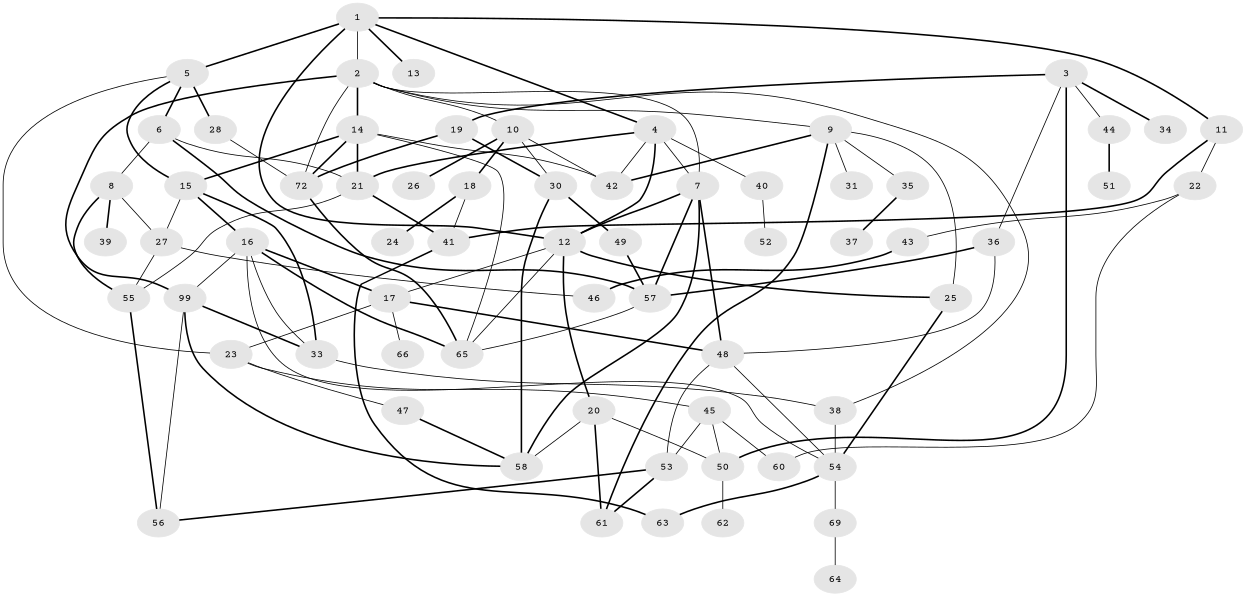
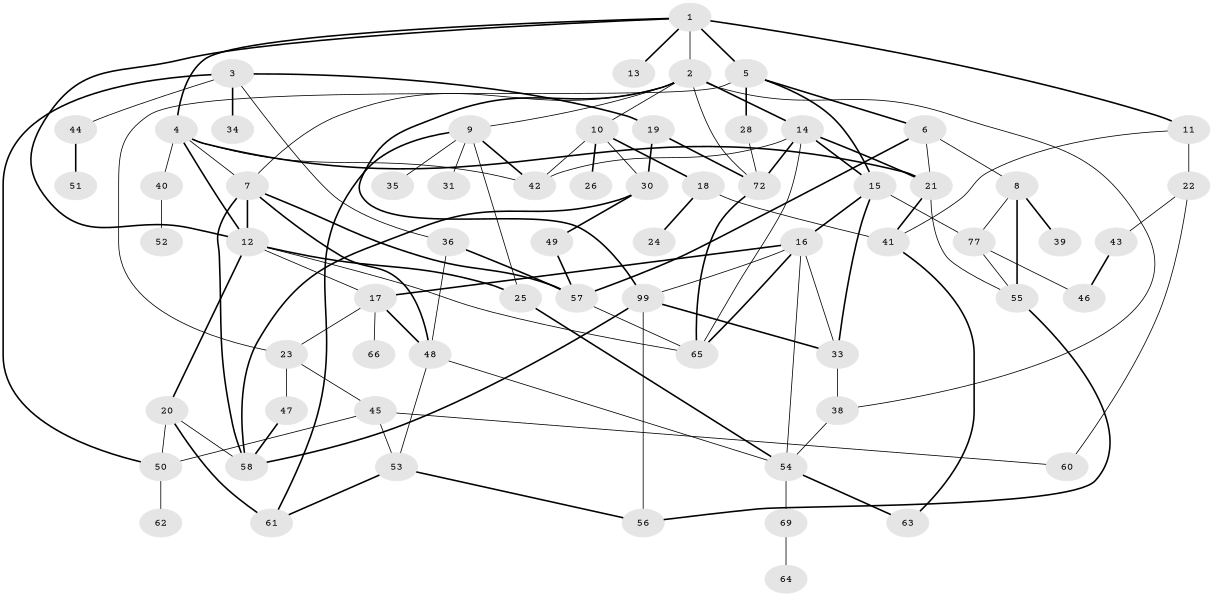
(850, 221) -> (1026, 156)
(162, 242) -> (974, 242)
(852, 242) -> none
